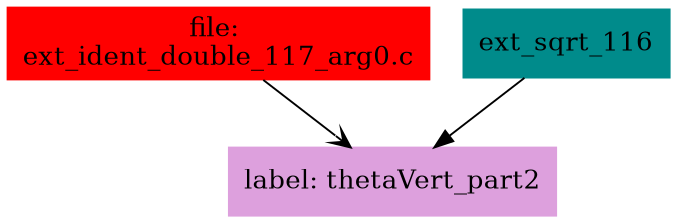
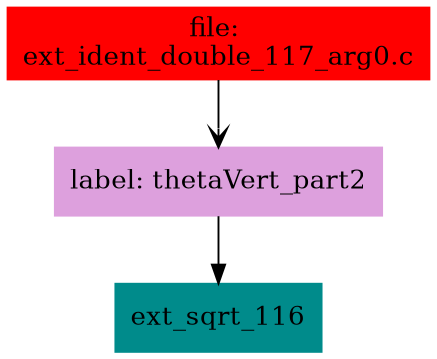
(487, 107) -> (218, 240)
